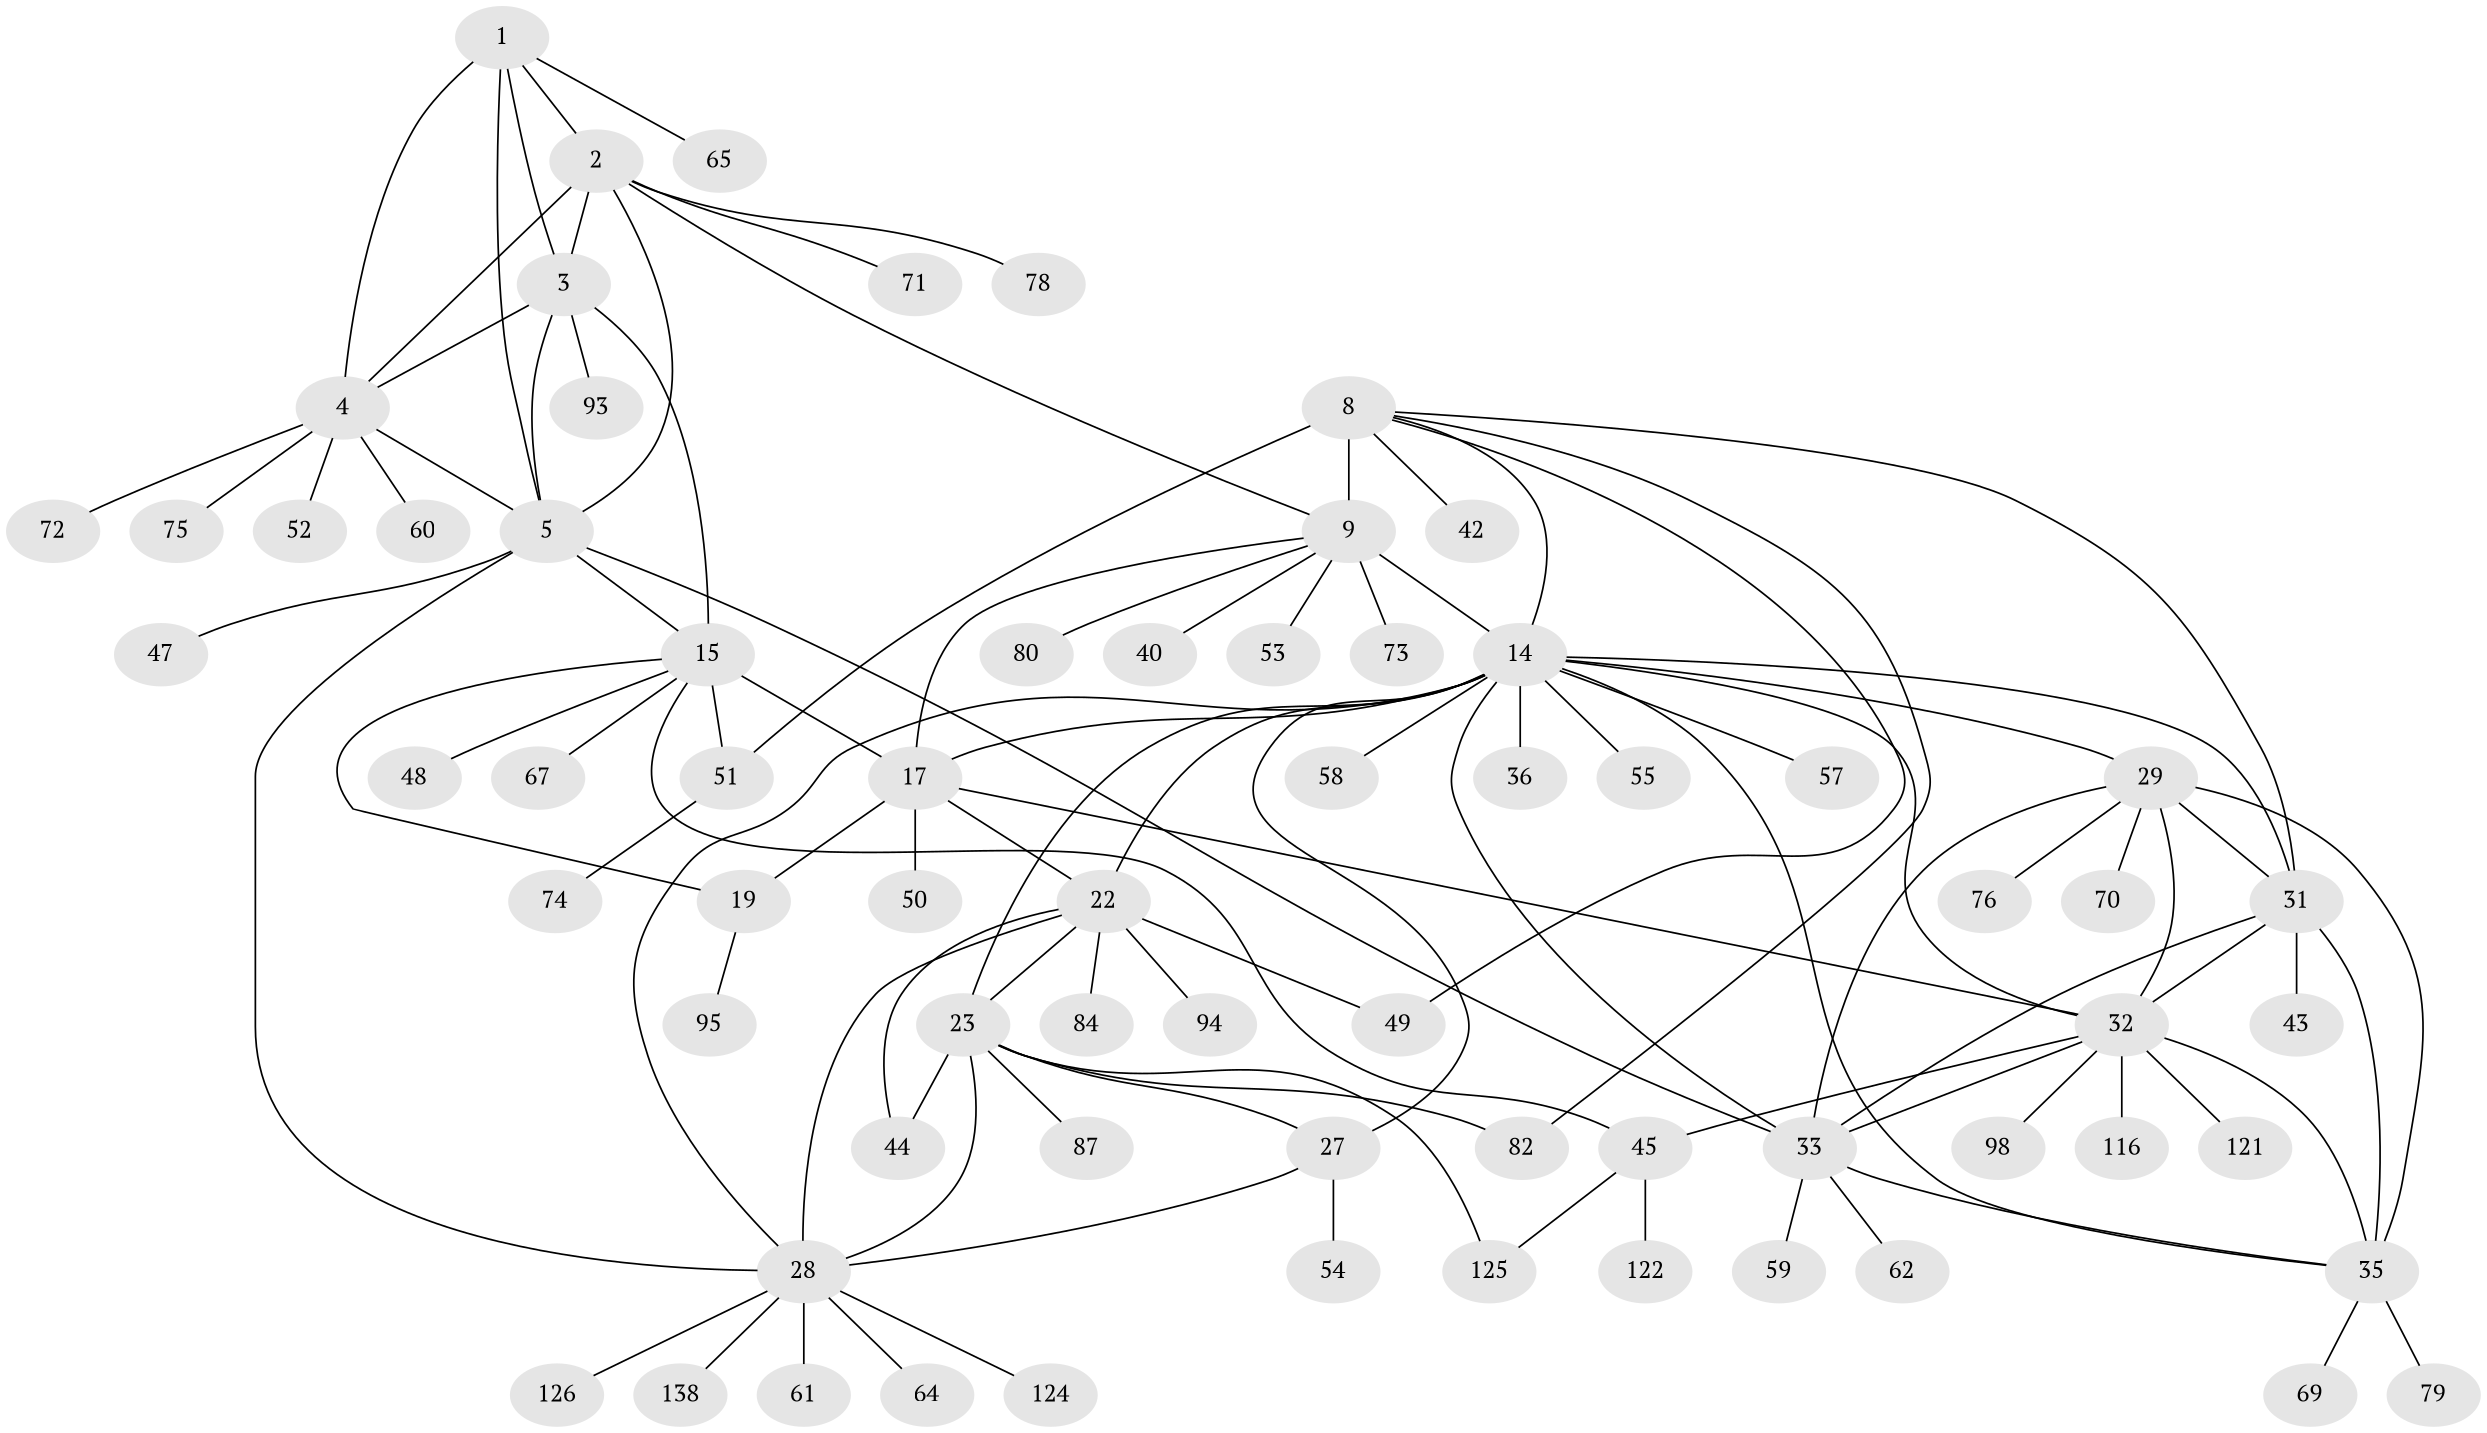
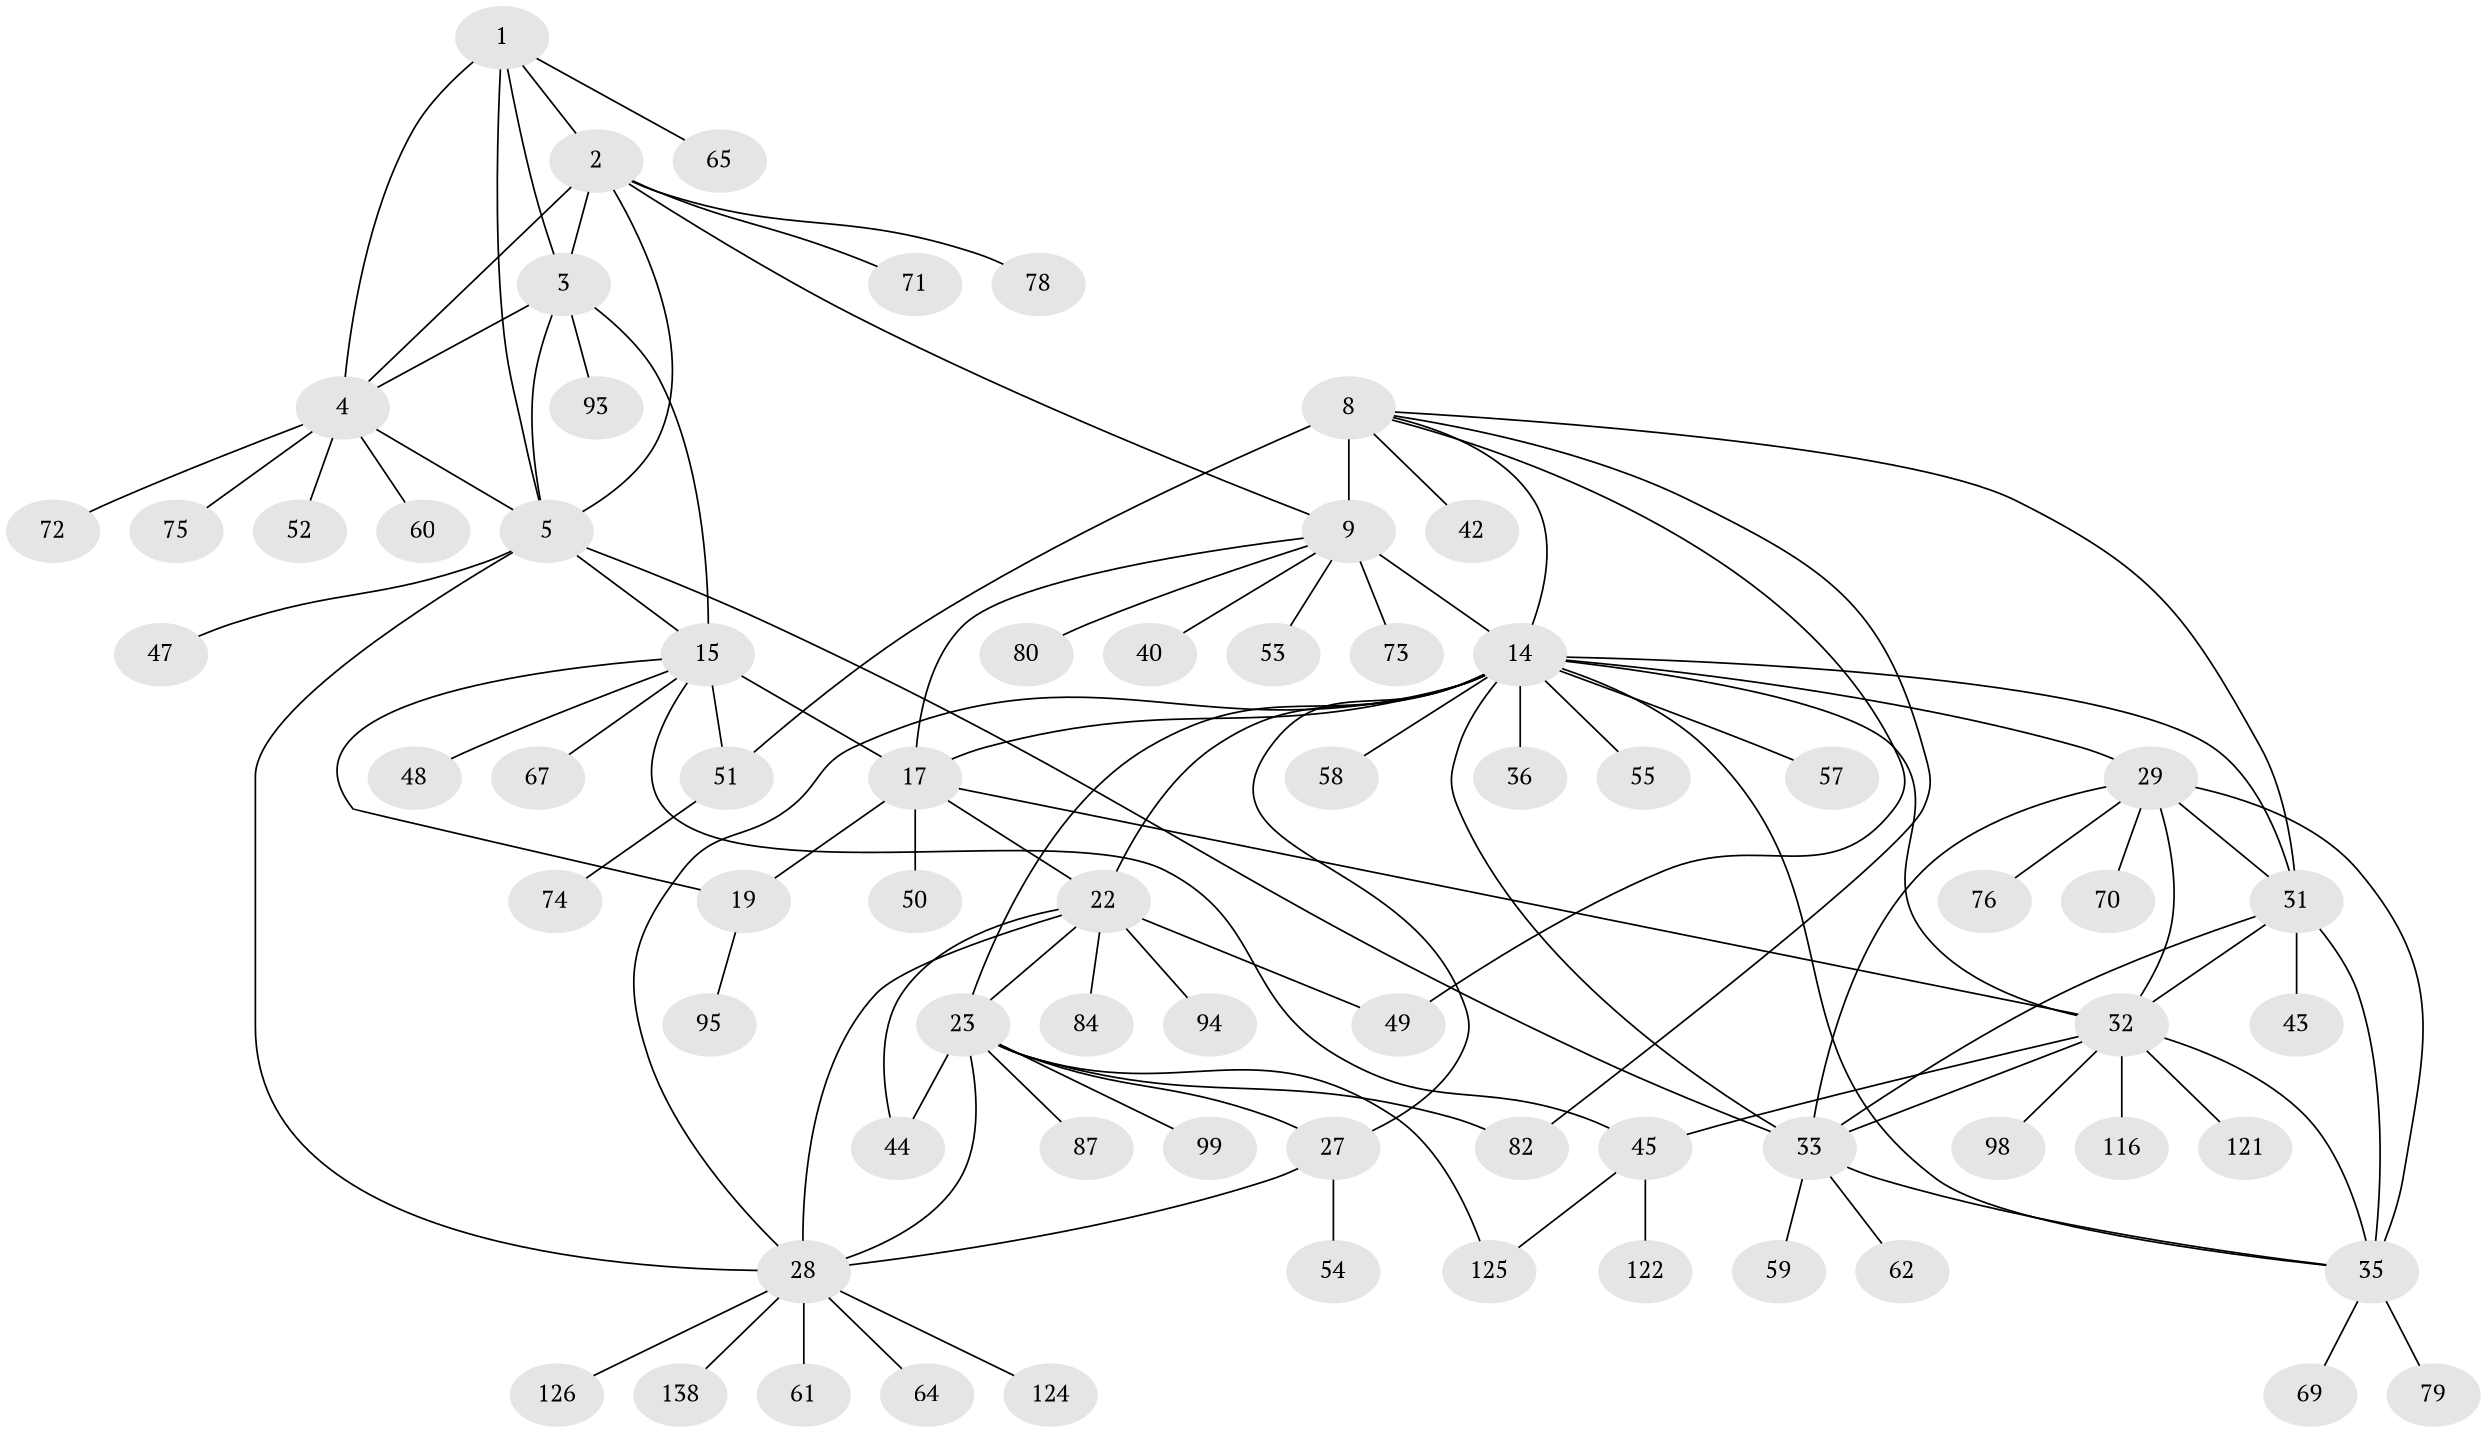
none -> (1210, 1148)
